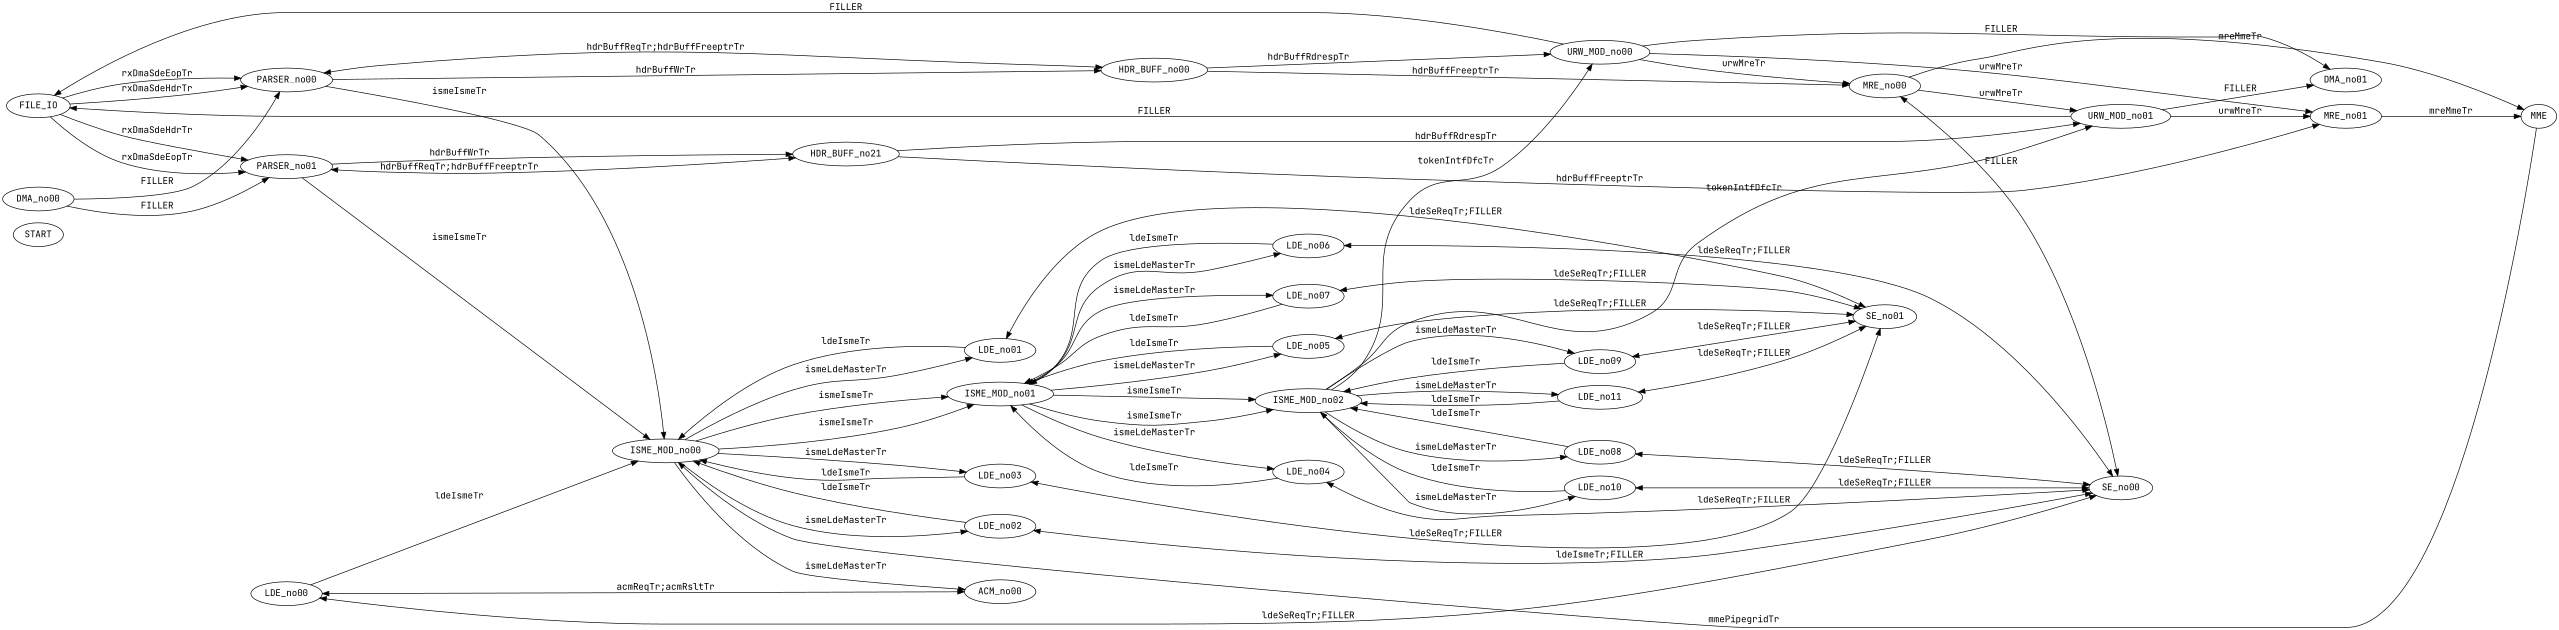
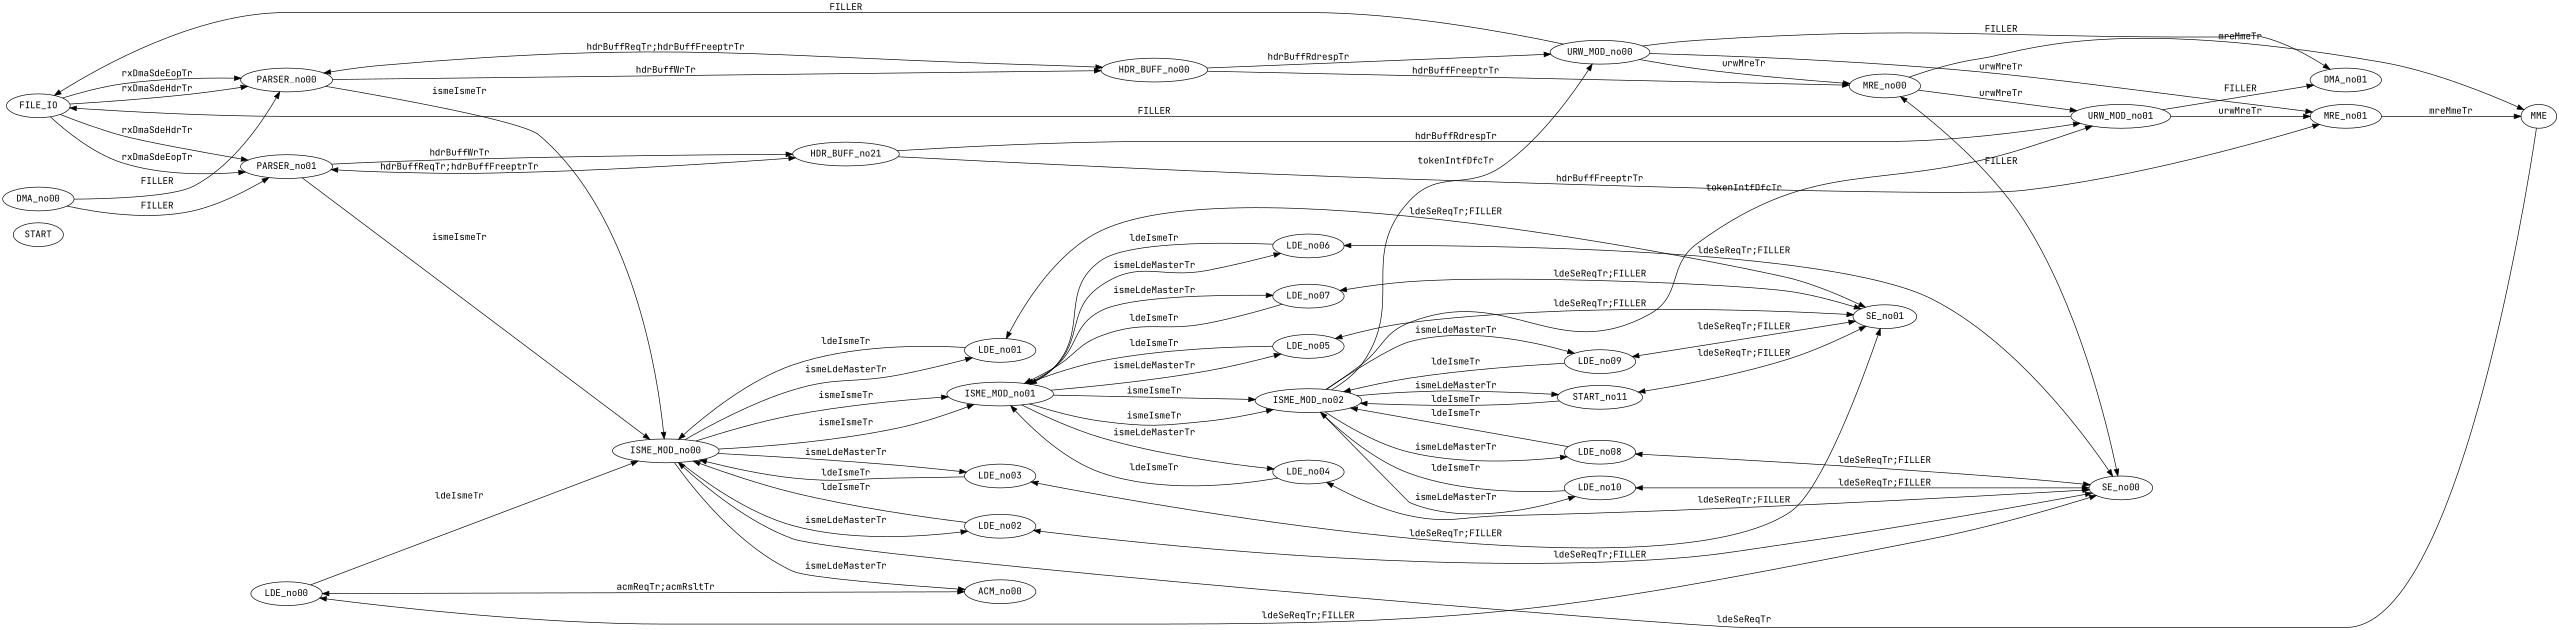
(1600, 397) -> (1600, 397)
(1600, 555) -> (1600, 555)
(1744, 620) -> (1744, 620)
